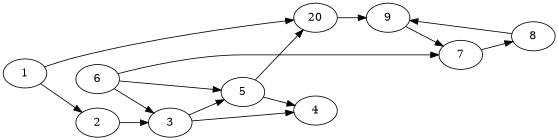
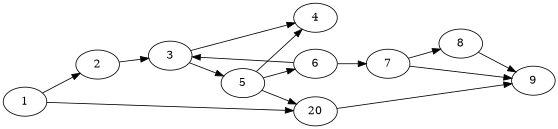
(421, 34) -> (457, 72)
(166, 85) -> (275, 75)
